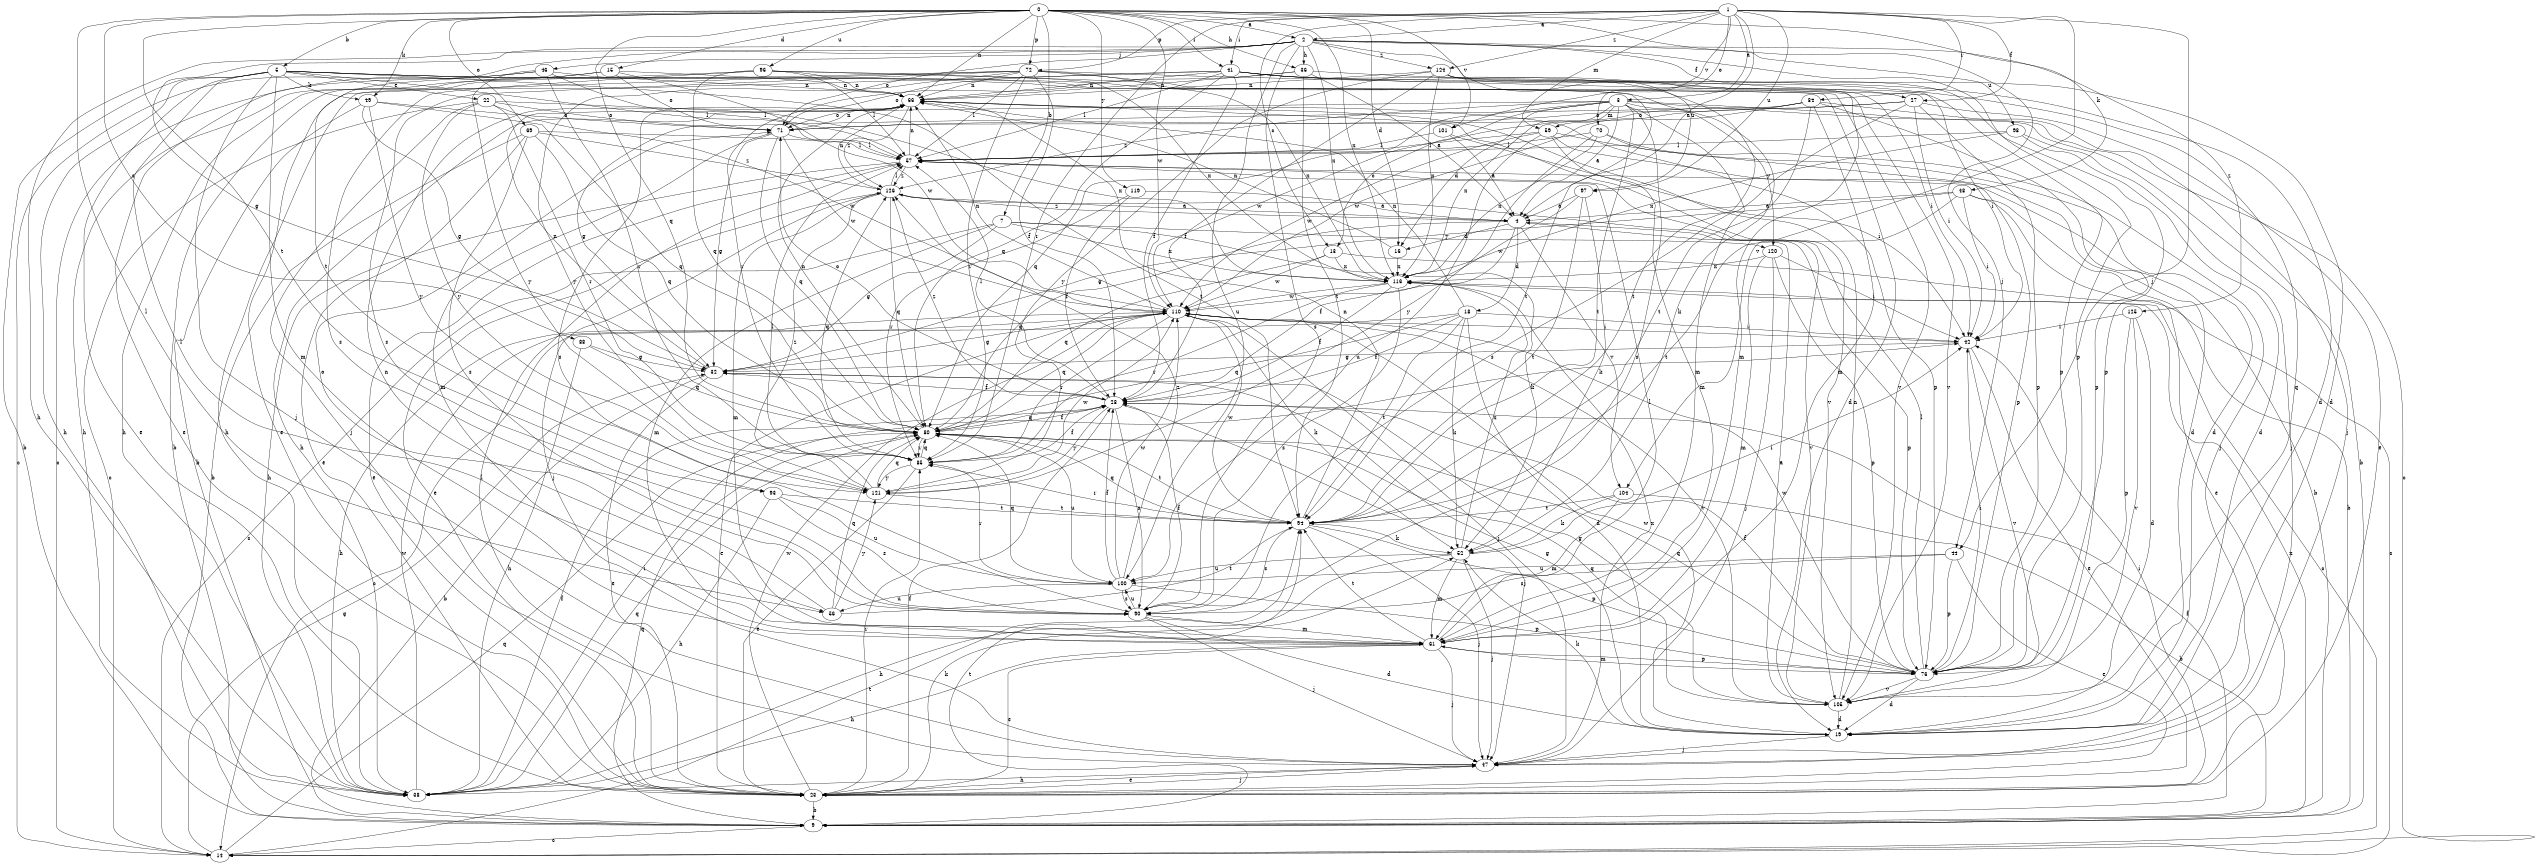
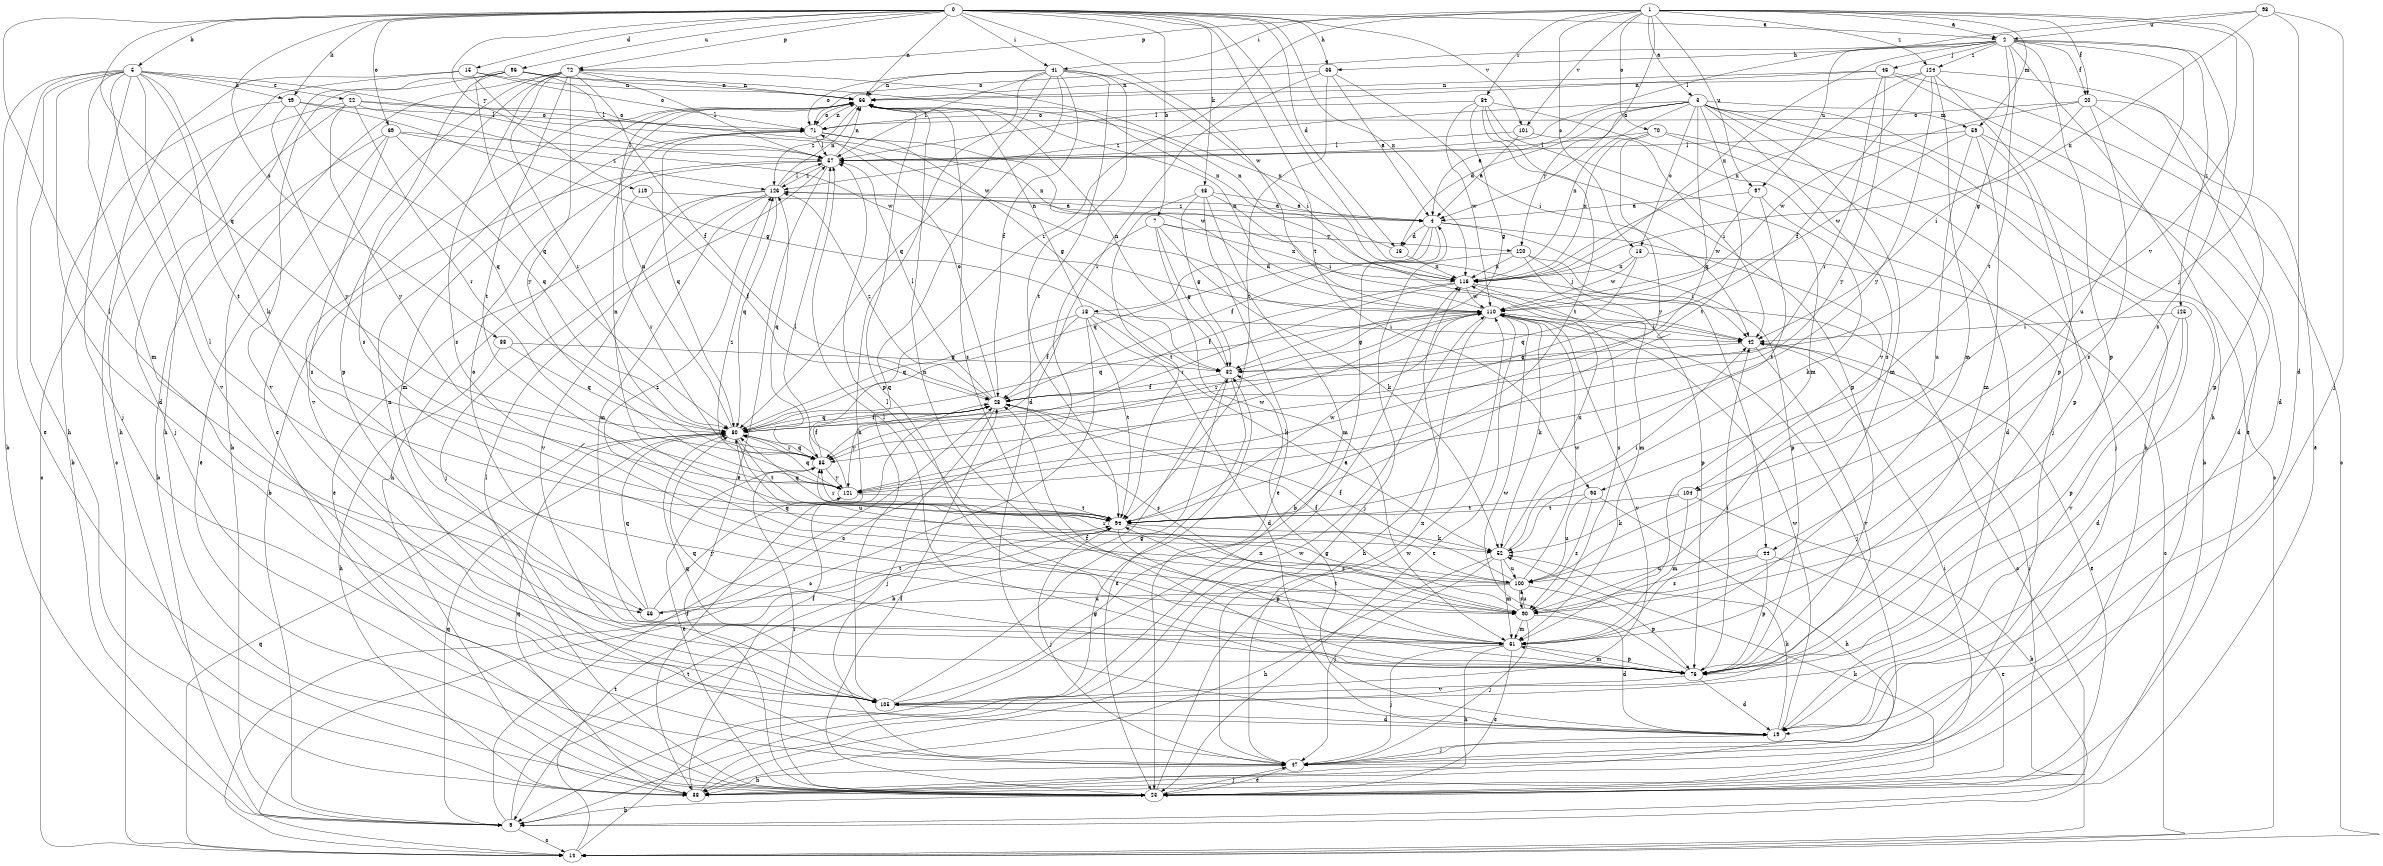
(1763, 58) -> (2137, 25)
(1914, 101) -> (2088, 101)
(1968, 844) -> (1811, 840)
